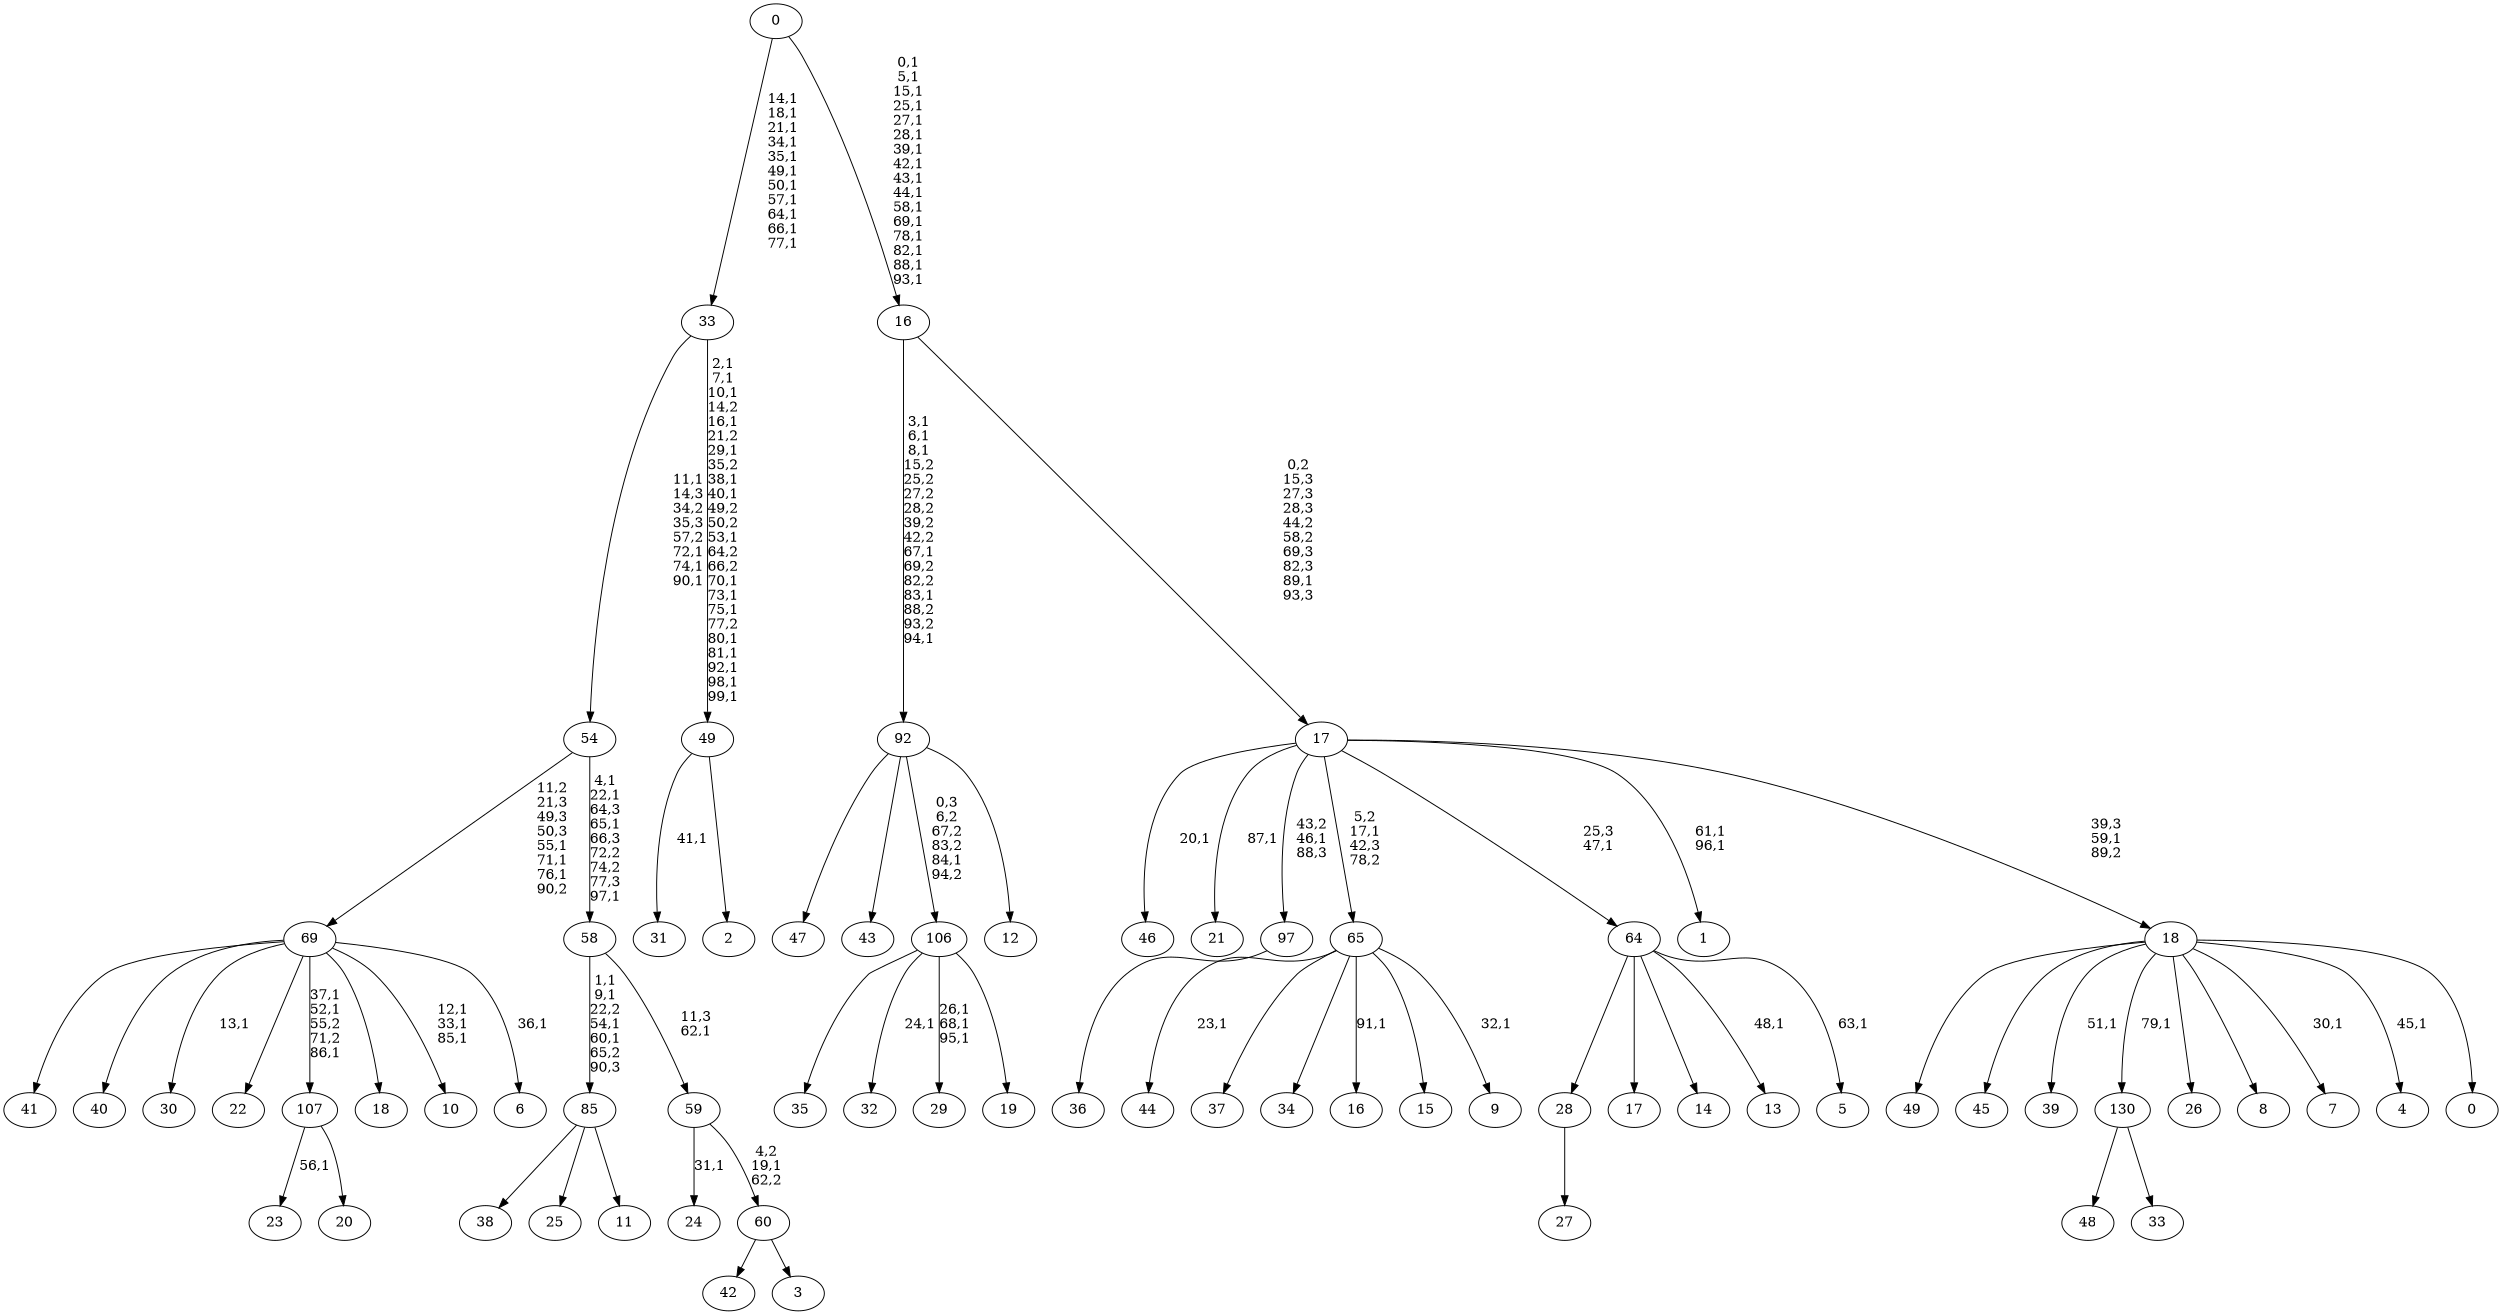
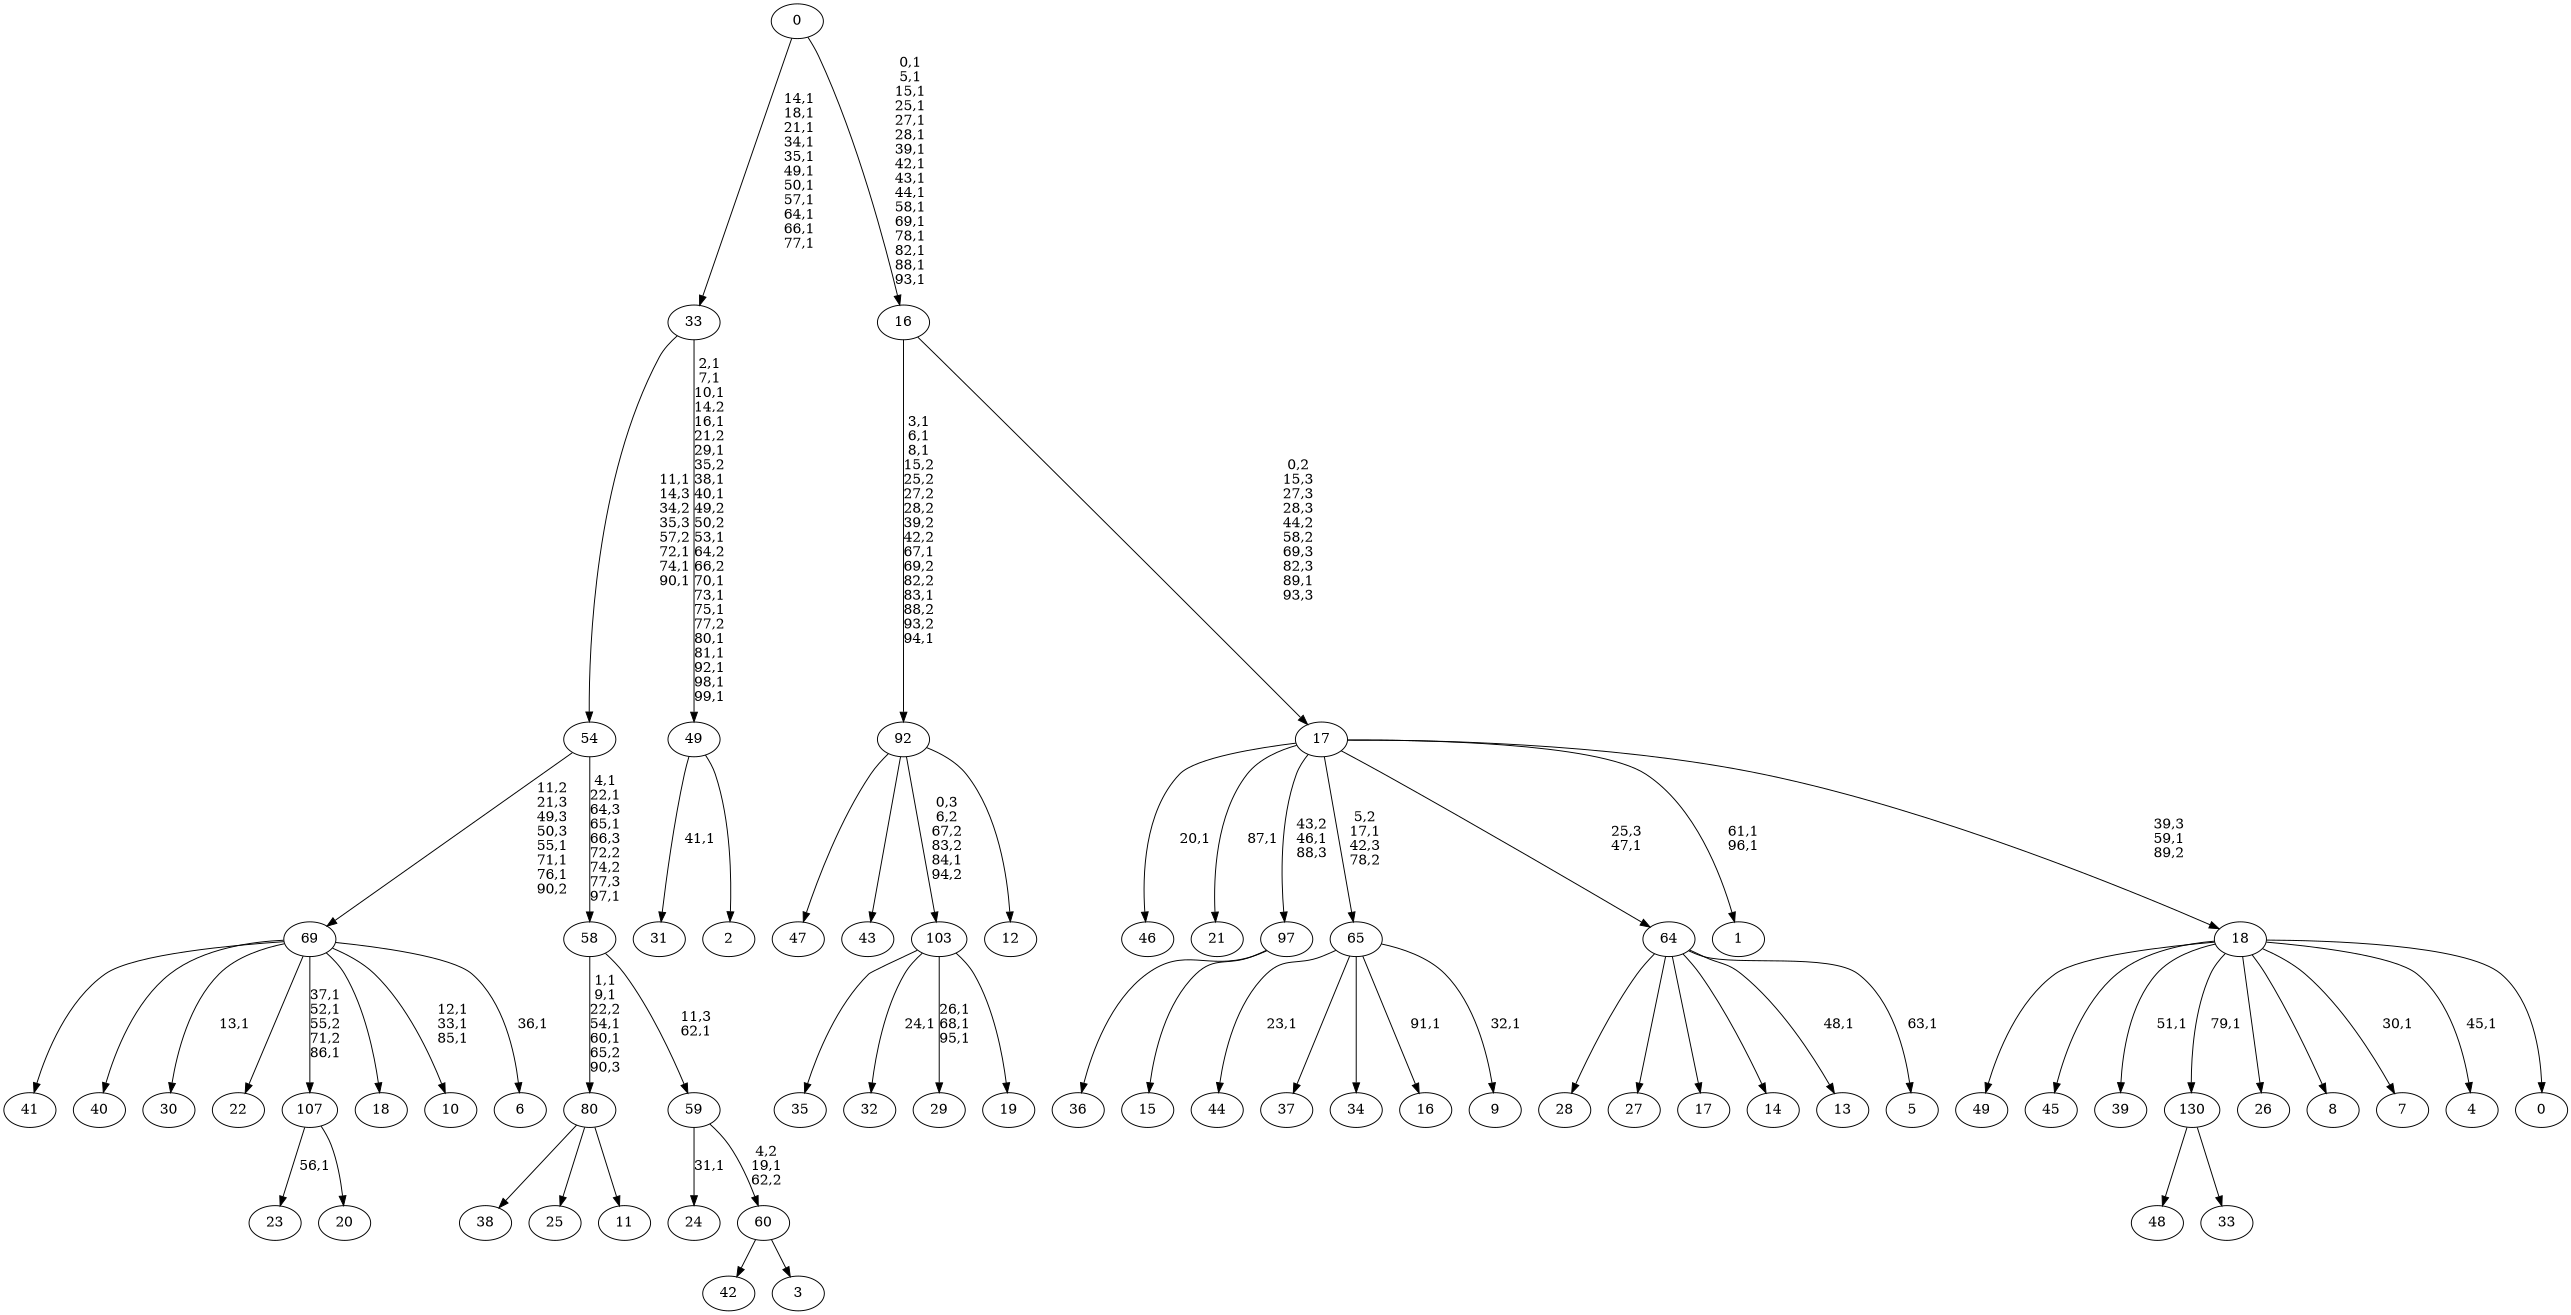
(939, 939) -> (939, 939)
(1408, 1014) -> (1182, 991)
(590, 1110) -> (590, 1110)
(1565, 1162) -> (1653, 1020)
